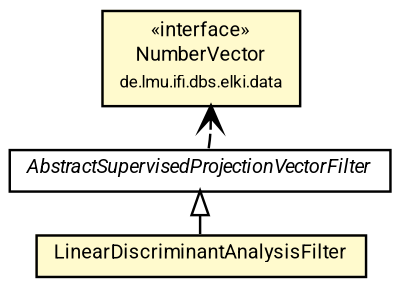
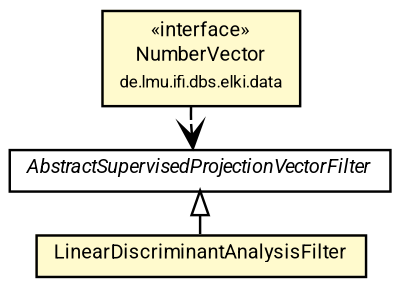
(210, 139) -> (191, 115)
